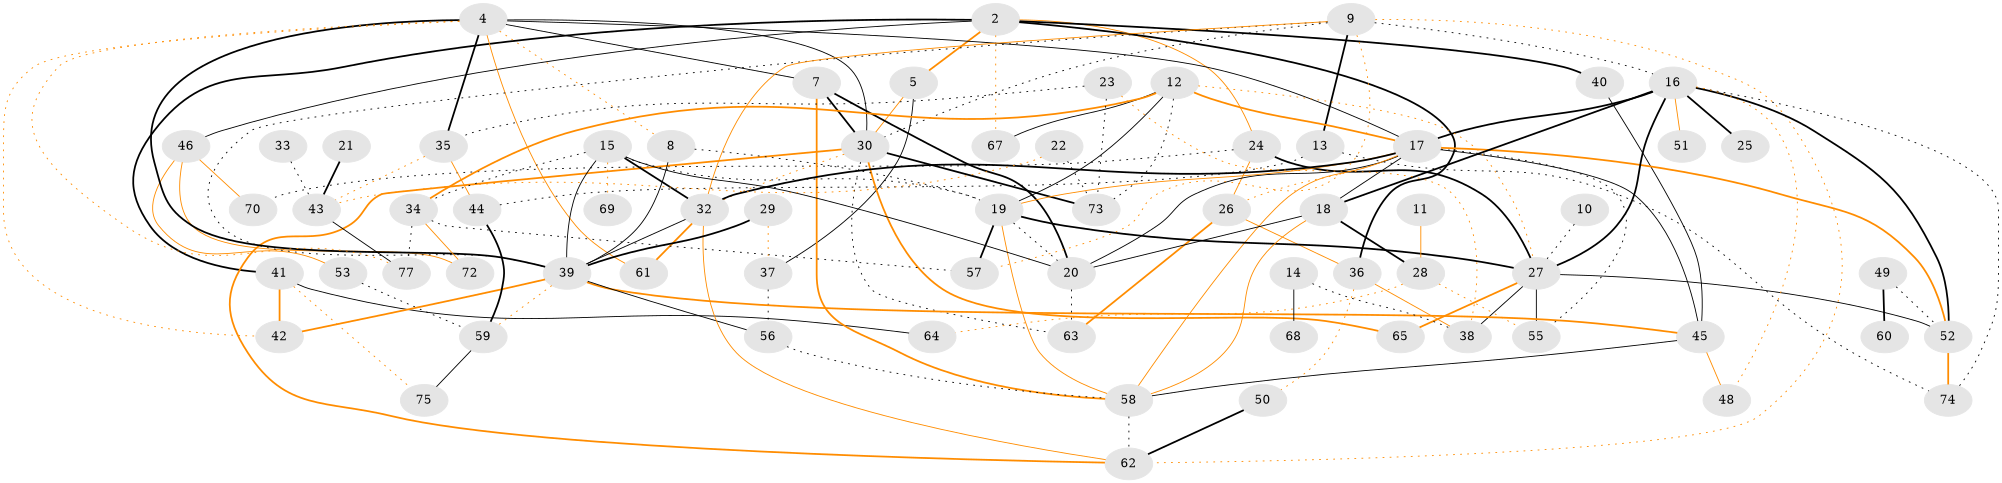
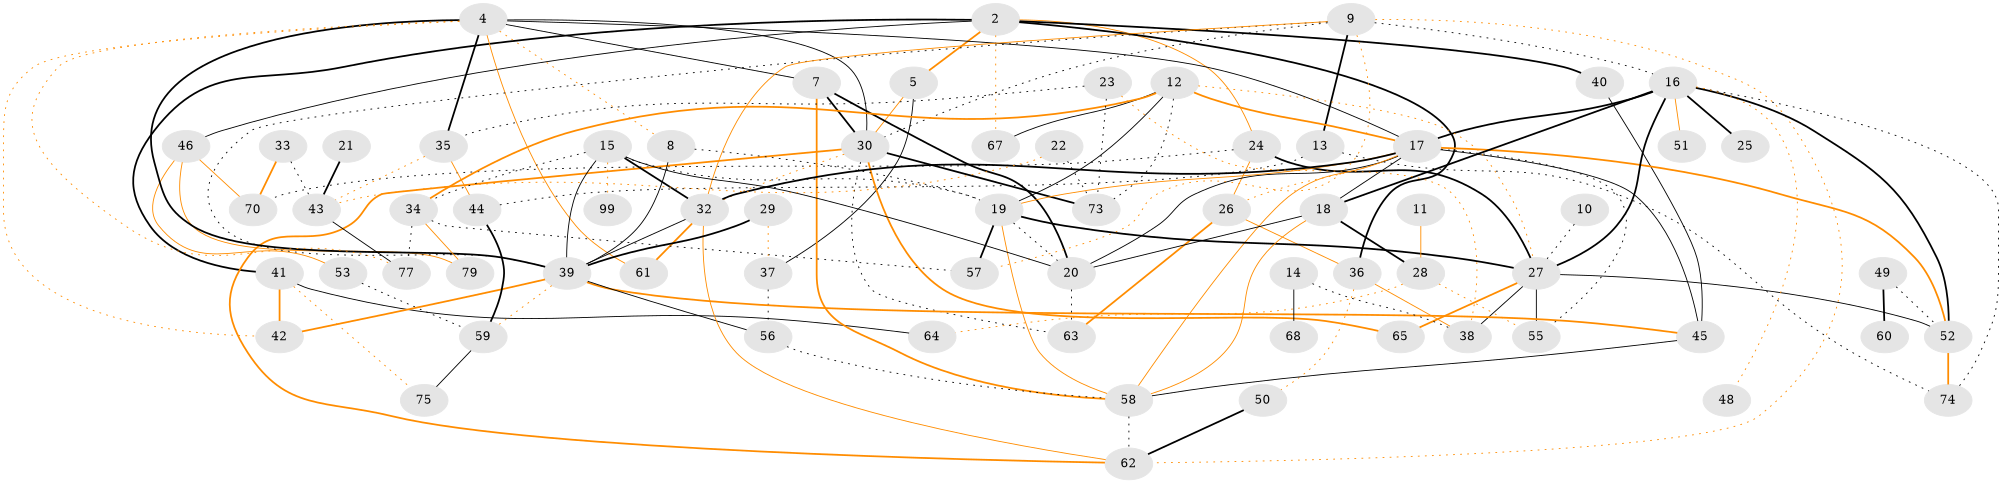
none -> (268, 178)
(608, 210) -> (608, 210)
(470, 273) -> (470, 273)
(1714, 369) -> none
